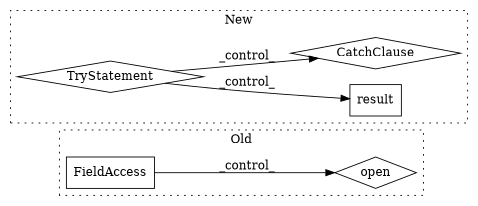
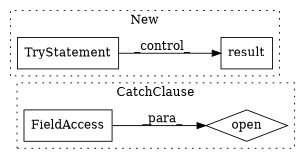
(376, 53) -> none
(110, 77) -> (68, 53)
(241, 140) -> (156, 93)
(247, 166) -> (162, 119)
